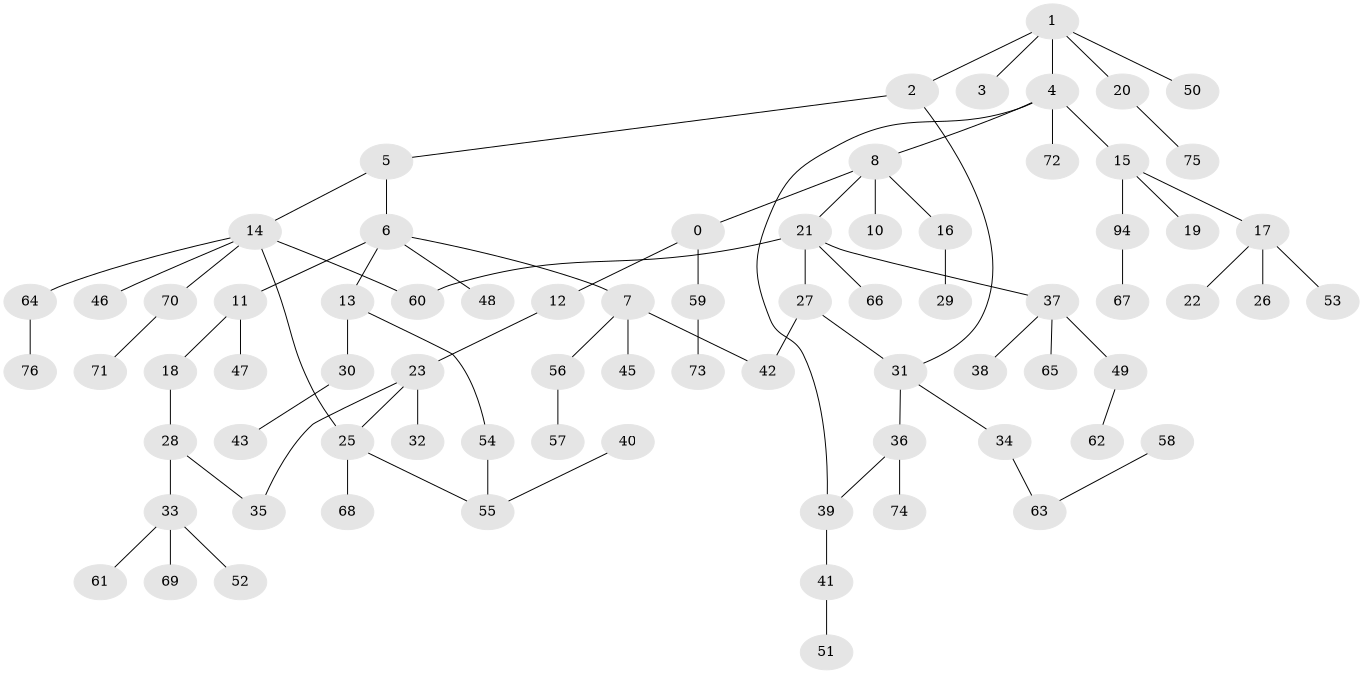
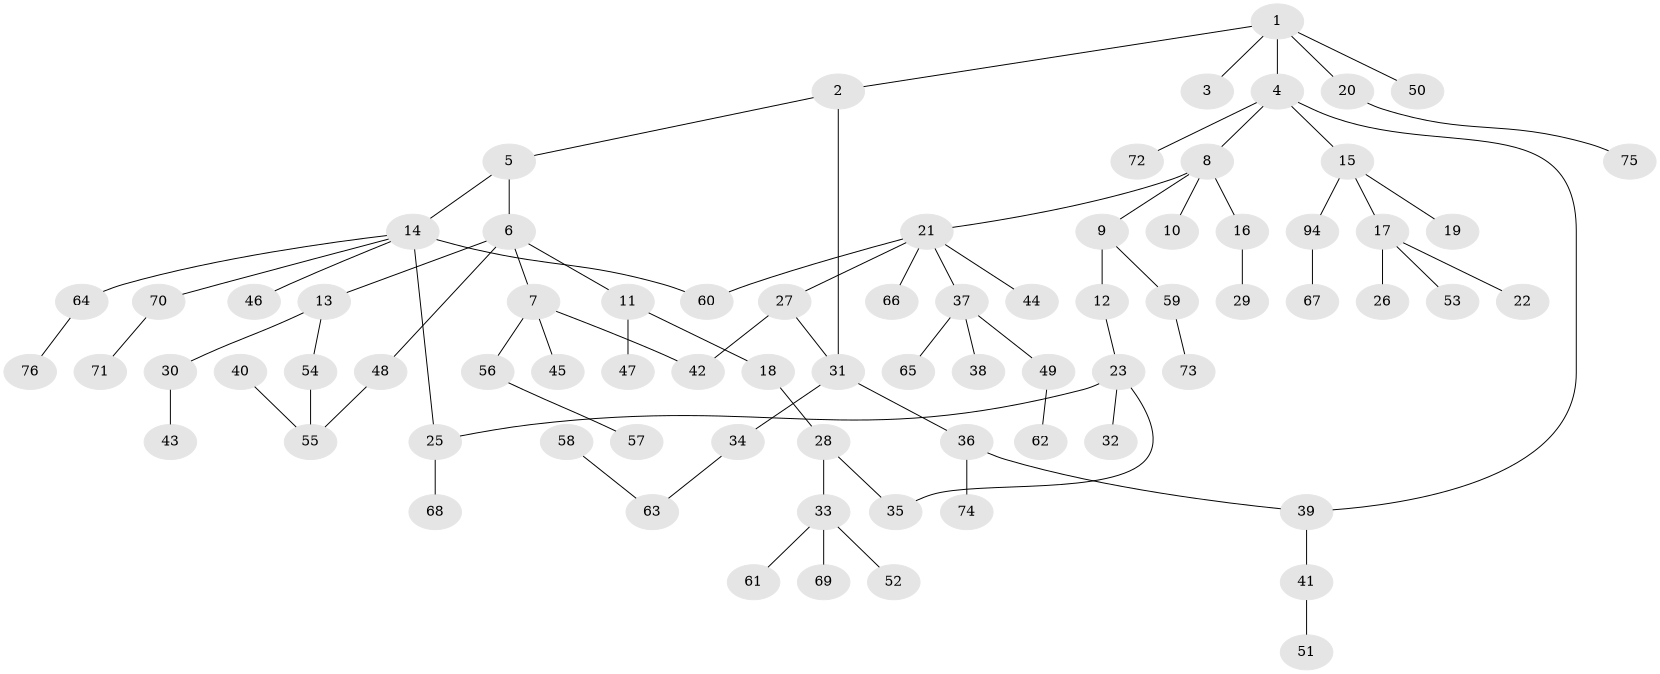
(698, 232) -> (1102, 232)
none -> (1032, 302)
(418, 477) -> (346, 407)
